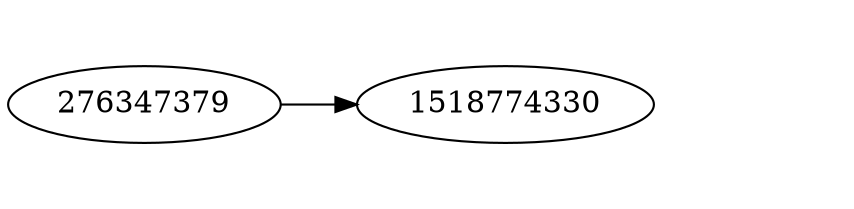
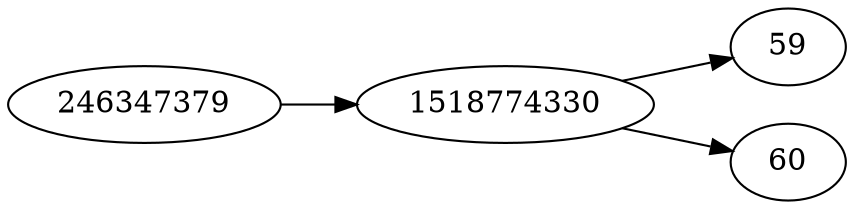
none -> (788, 47)
(144, 105) -> (144, 105)
none -> (788, 162)
